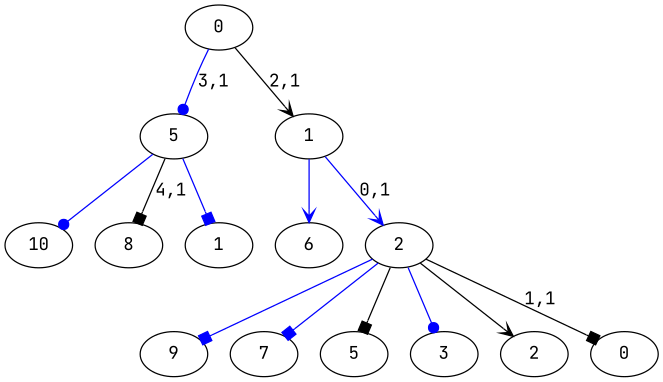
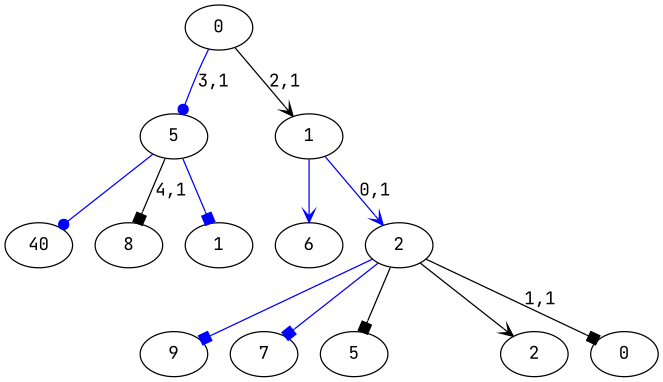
(39, 245) -> (39, 245)
(444, 354) -> none
